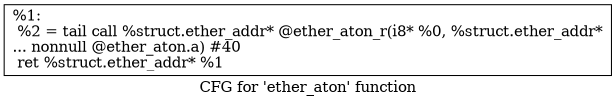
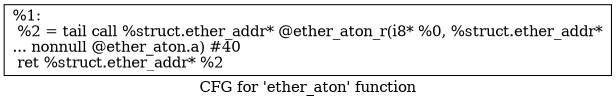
(118, 63) -> (118, 63)
